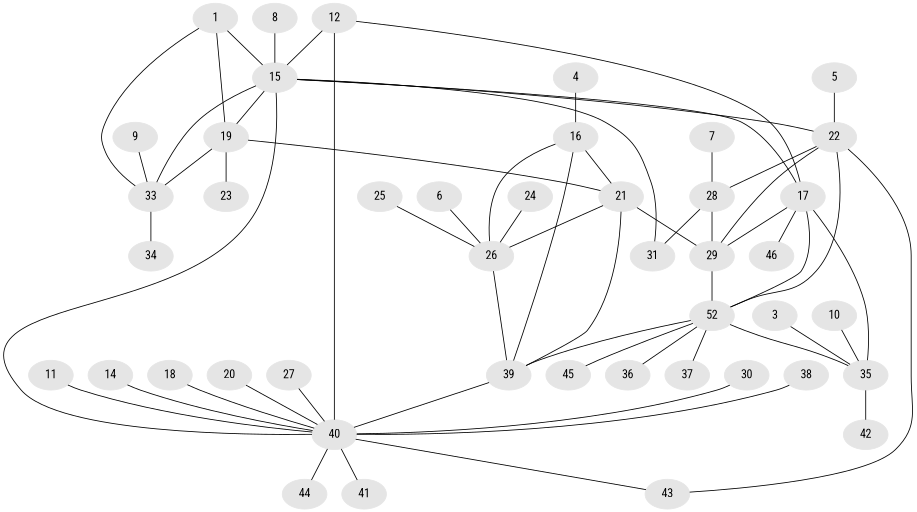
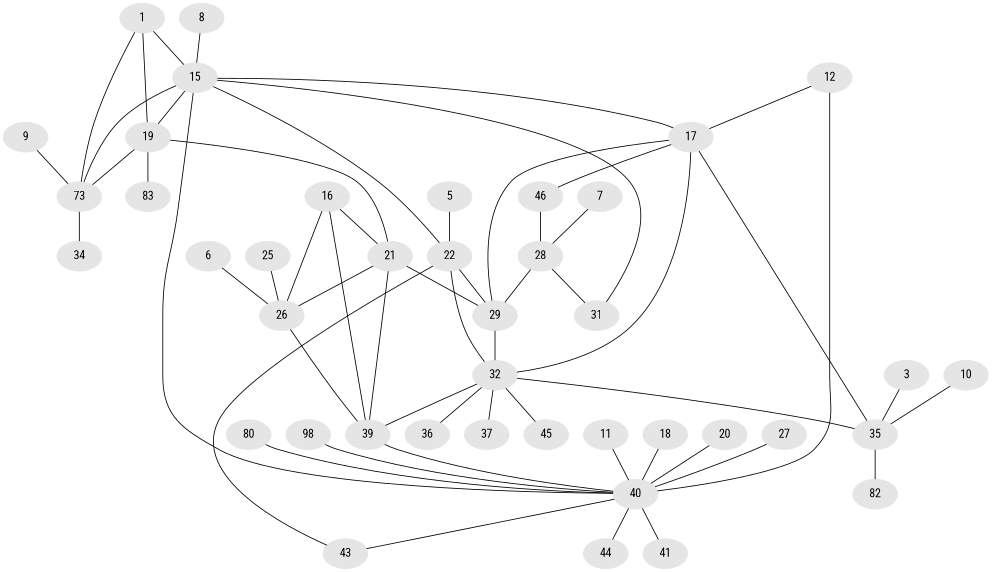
(305, 48) -> none
(576, 78) -> none
(773, 167) -> (540, 227)
(151, 197) -> (79, 197)
(226, 197) -> (148, 197)
(530, 197) -> none
(712, 316) -> (495, 375)
(110, 375) -> none
(747, 375) -> (249, 435)
(806, 375) -> (308, 435)
(866, 435) -> (875, 494)
